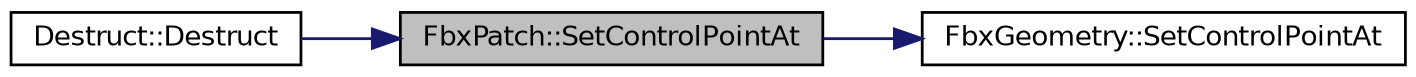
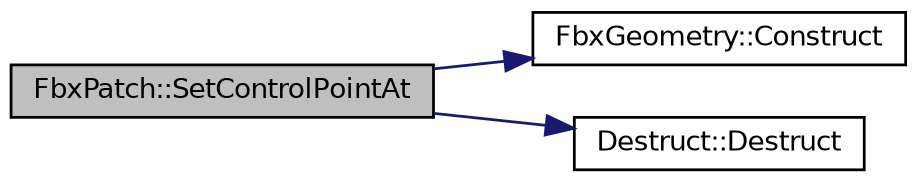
(336, 39) -> (490, 119)
(1164, 39) -> (719, 39)
